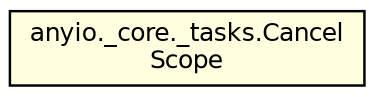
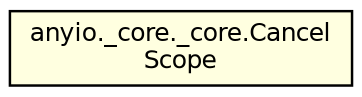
(187, 48) -> (181, 48)
